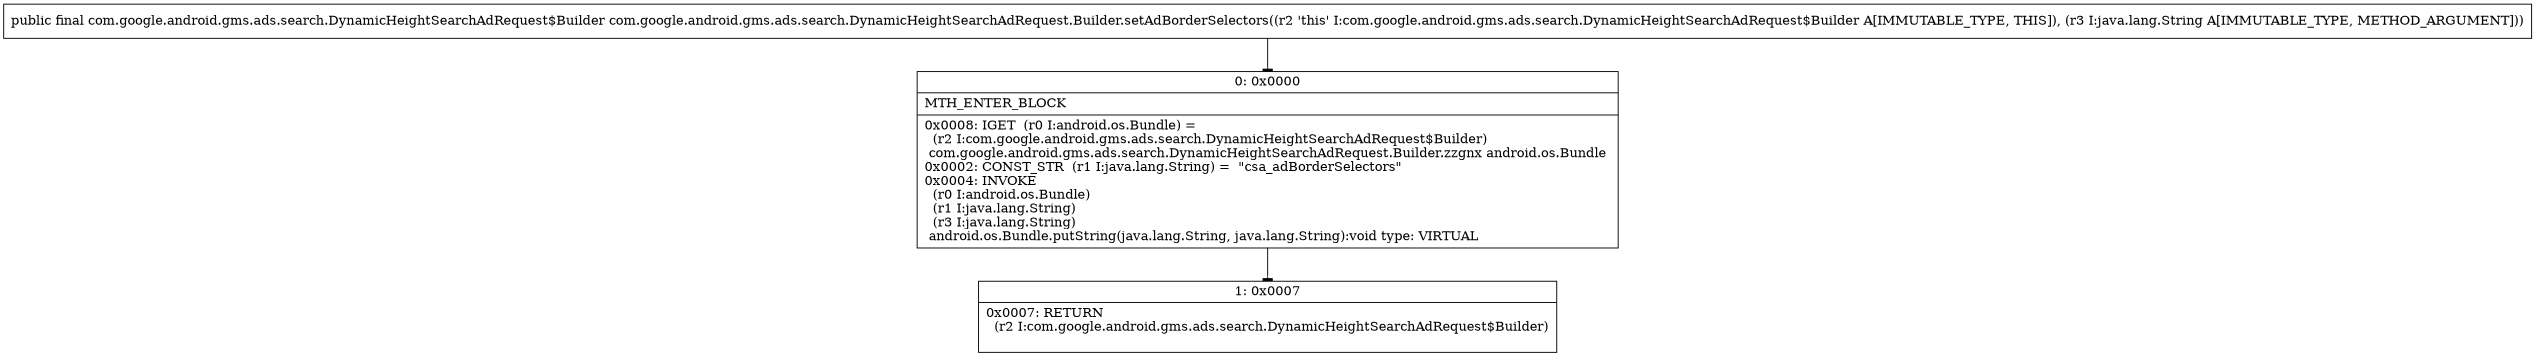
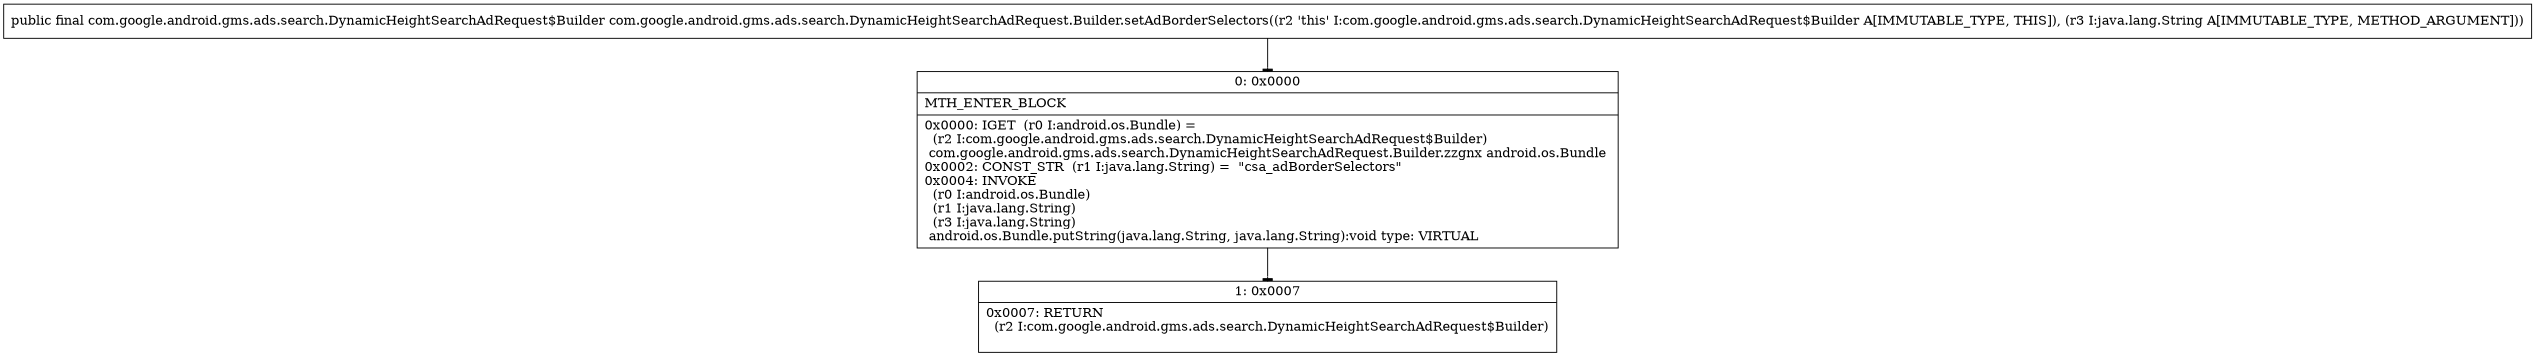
(1063, 126) -> (1063, 126)
